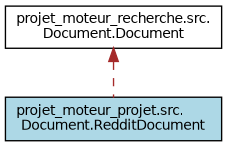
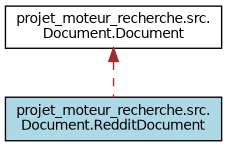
(114, 119) -> (114, 119)
